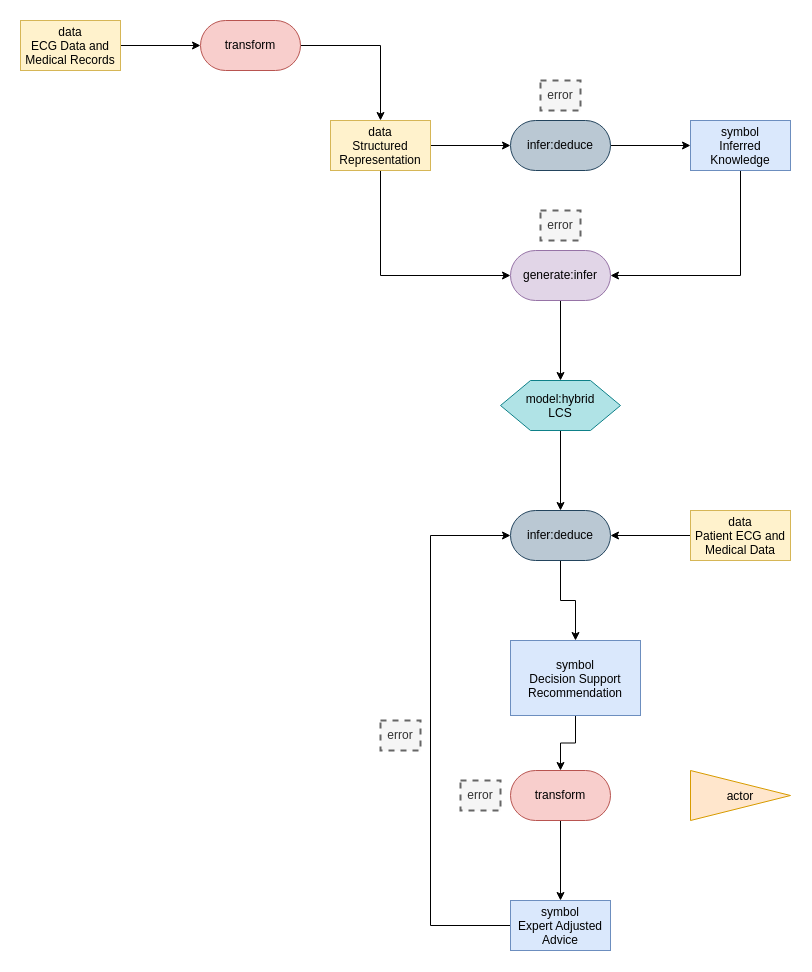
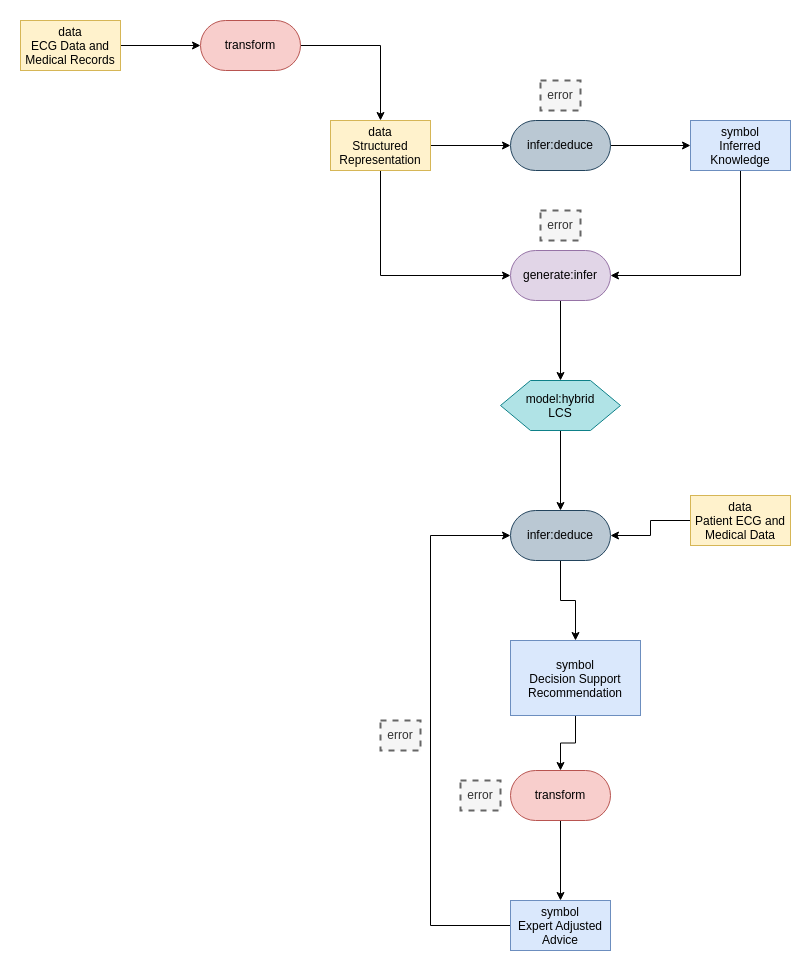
(741, 536) -> (741, 521)
(741, 796) -> none
